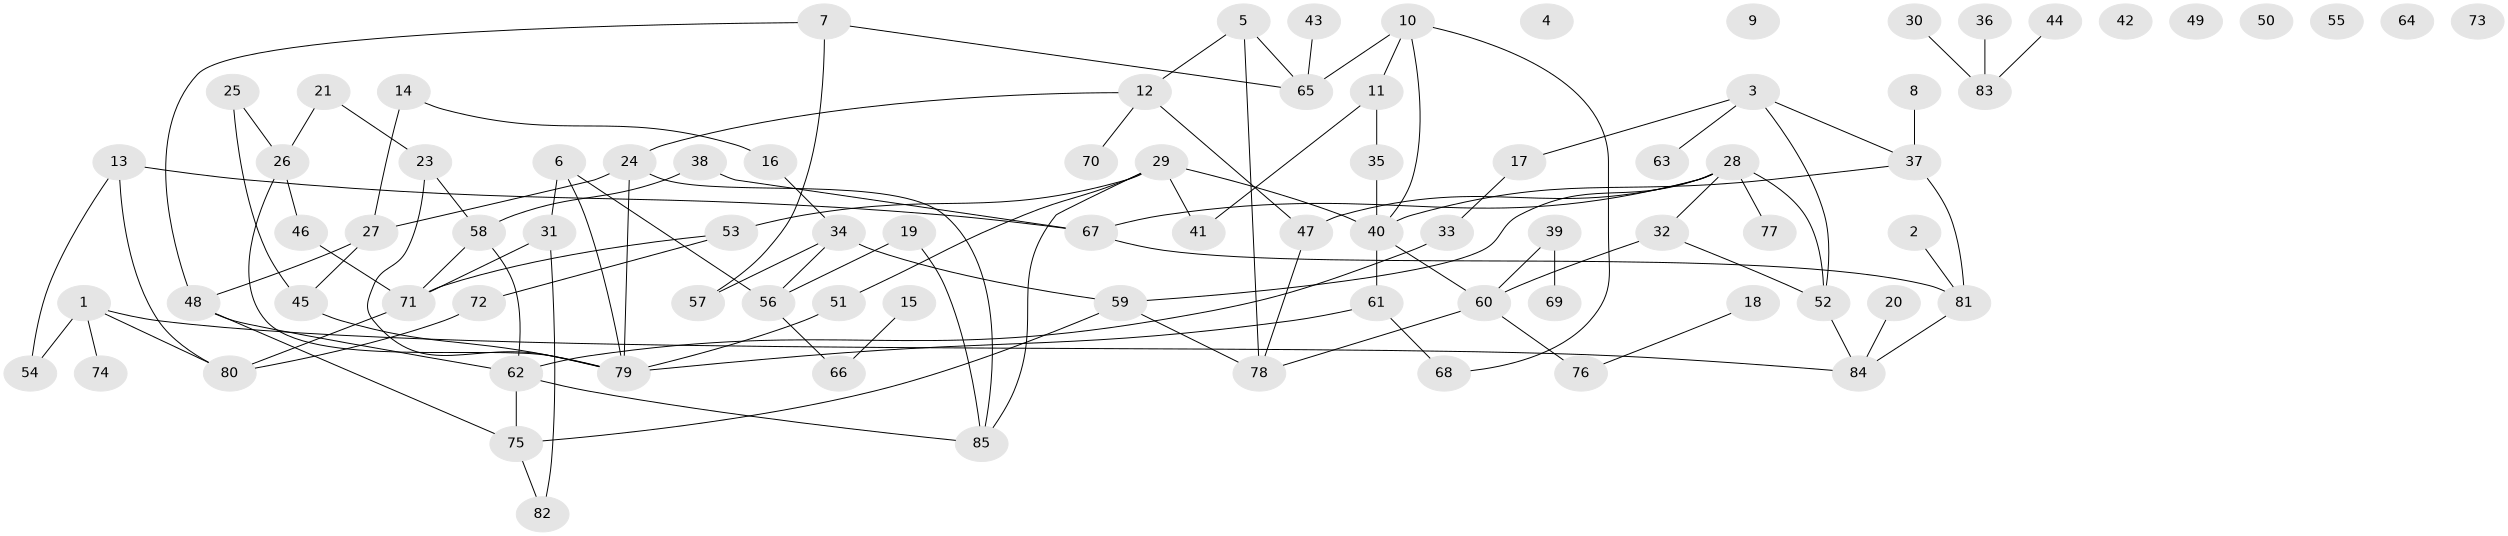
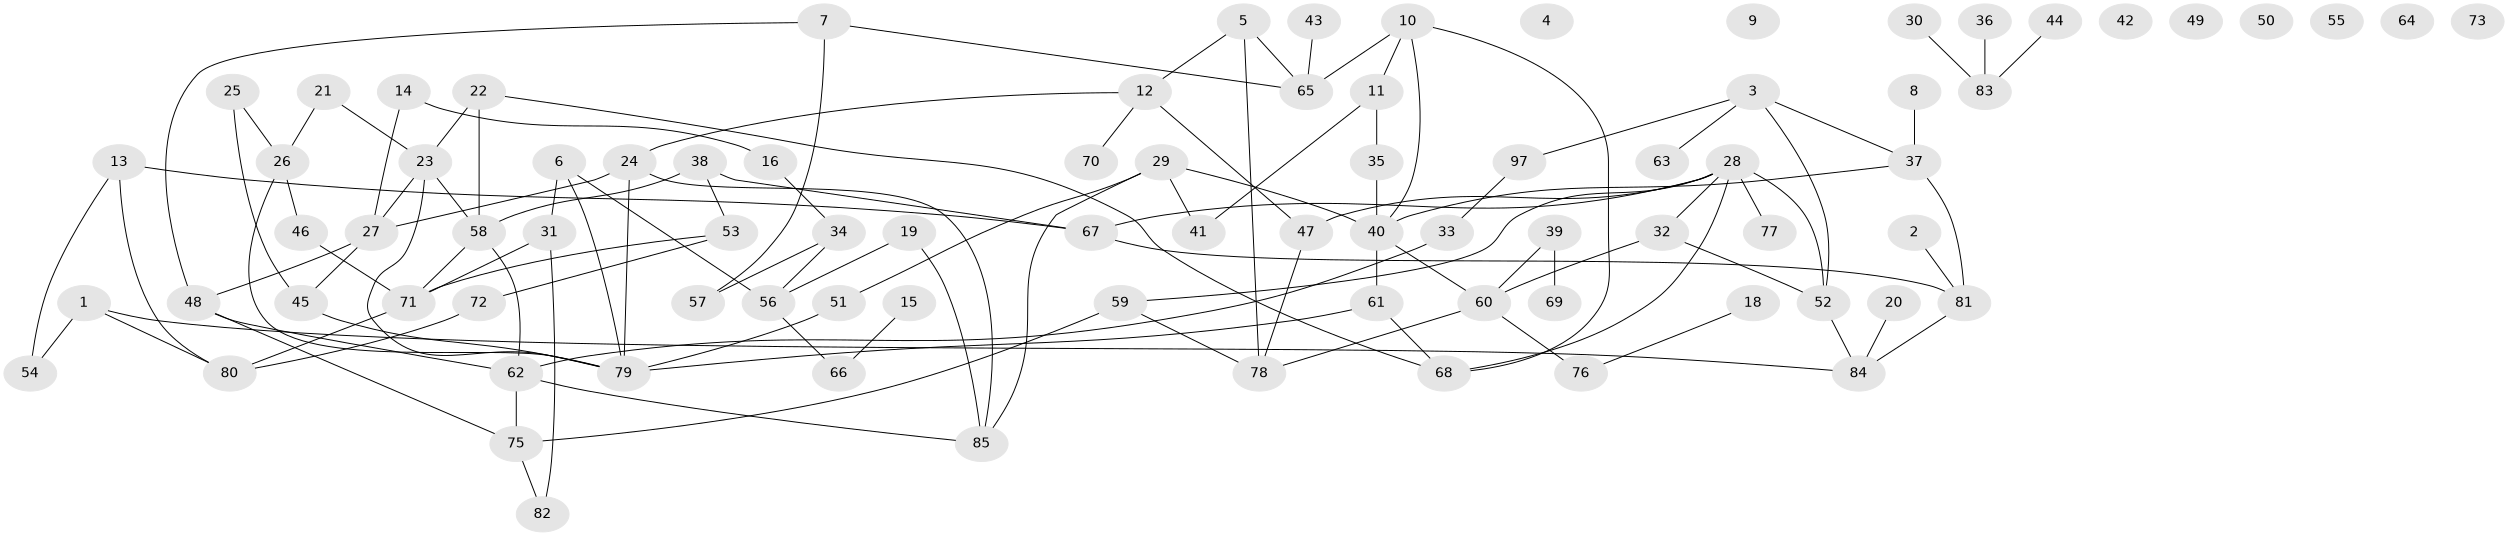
none -> (479, 92)
(1519, 162) -> (1519, 162)
none -> (398, 198)
(949, 203) -> (715, 196)
(975, 277) -> none
none -> (1631, 315)
(101, 374) -> none
